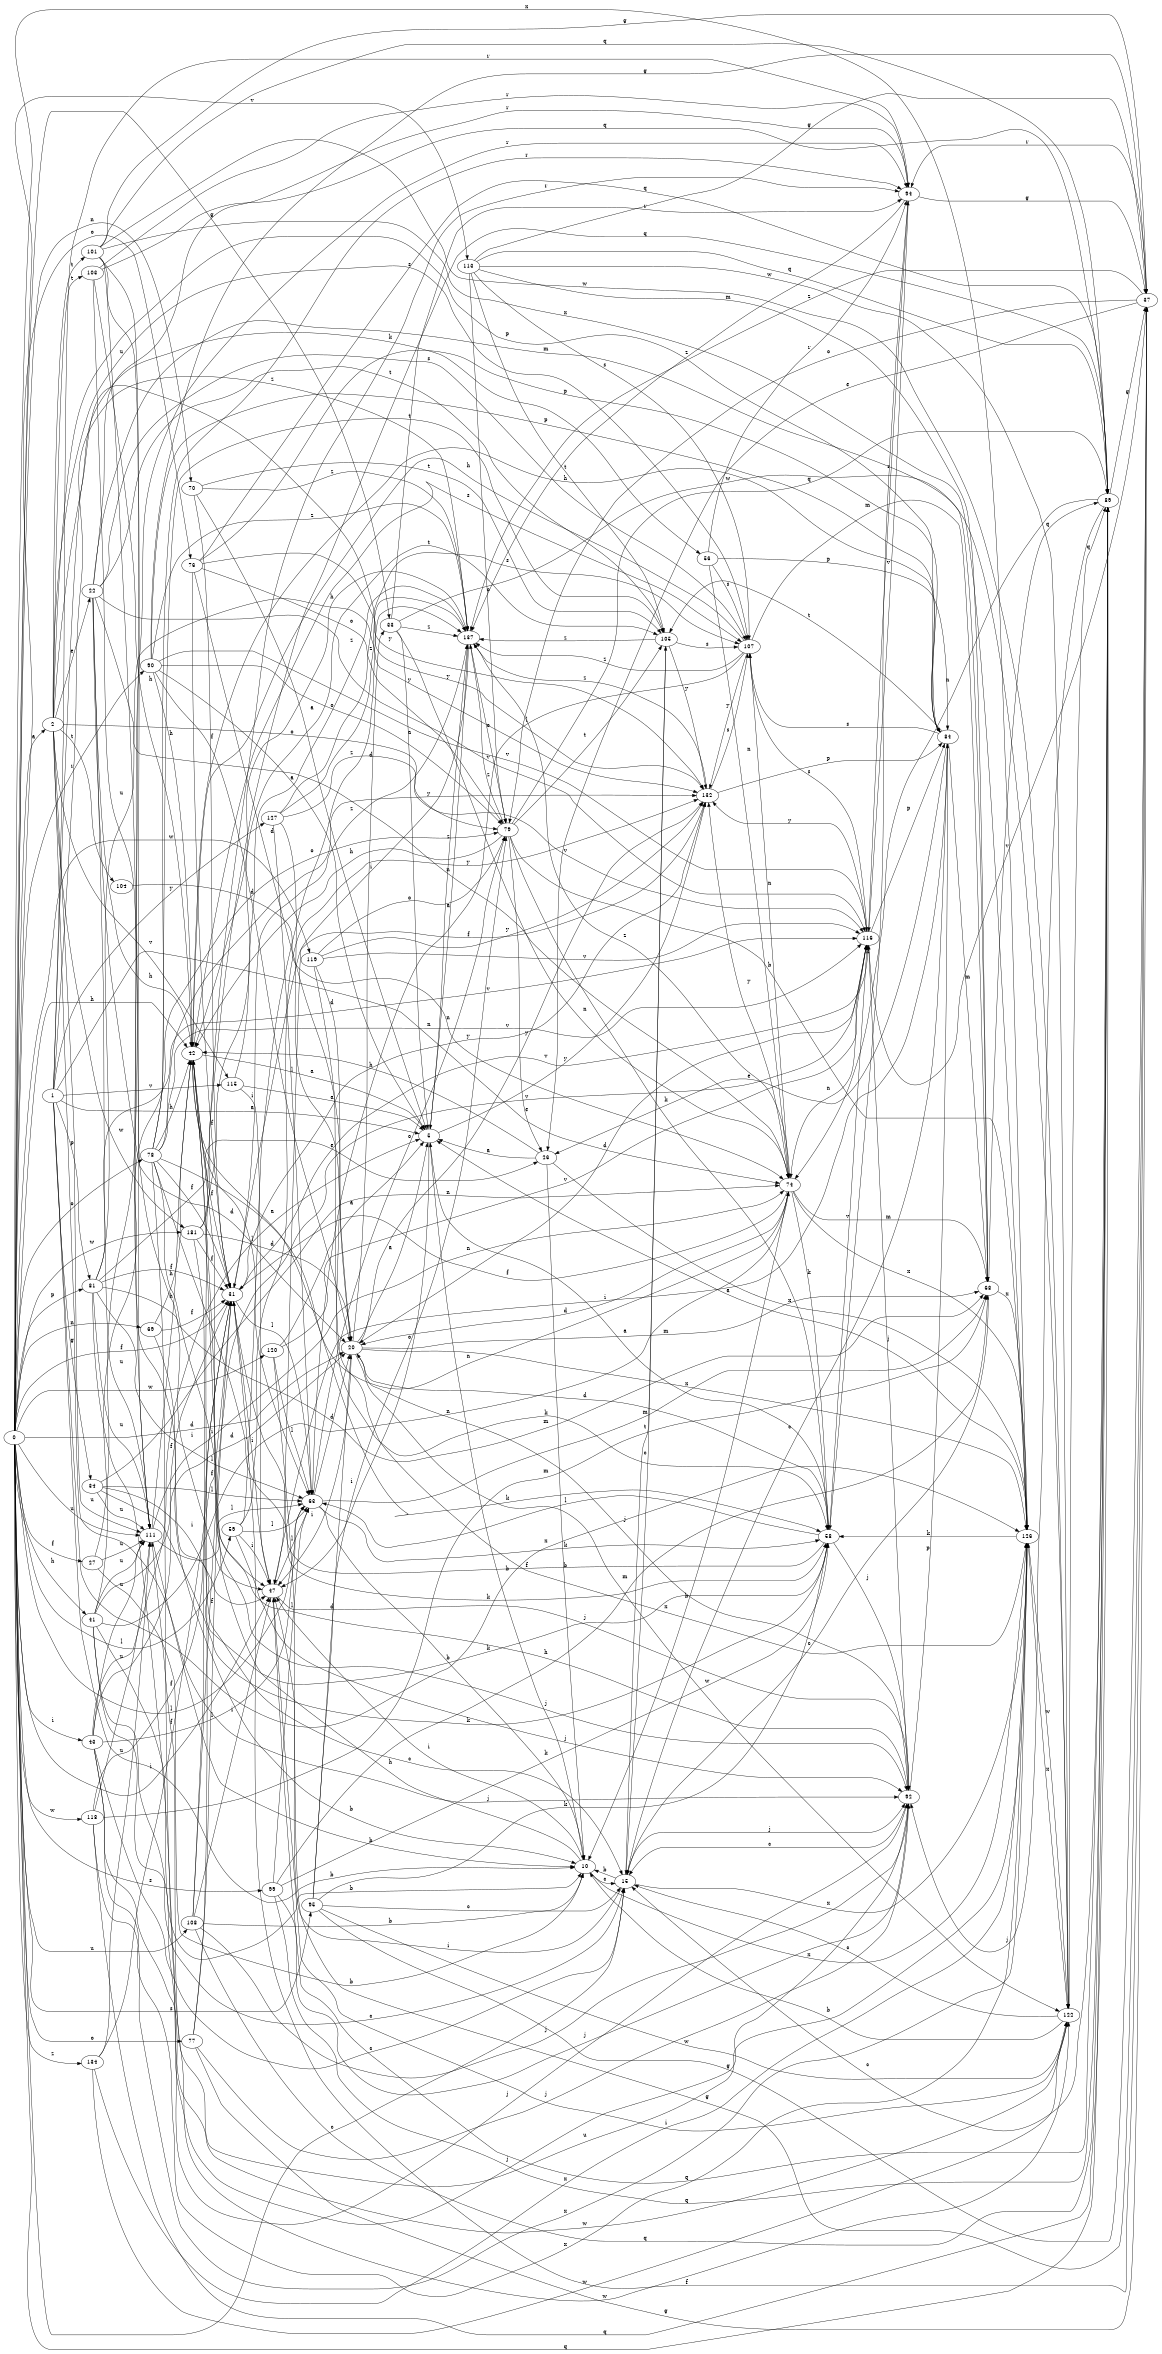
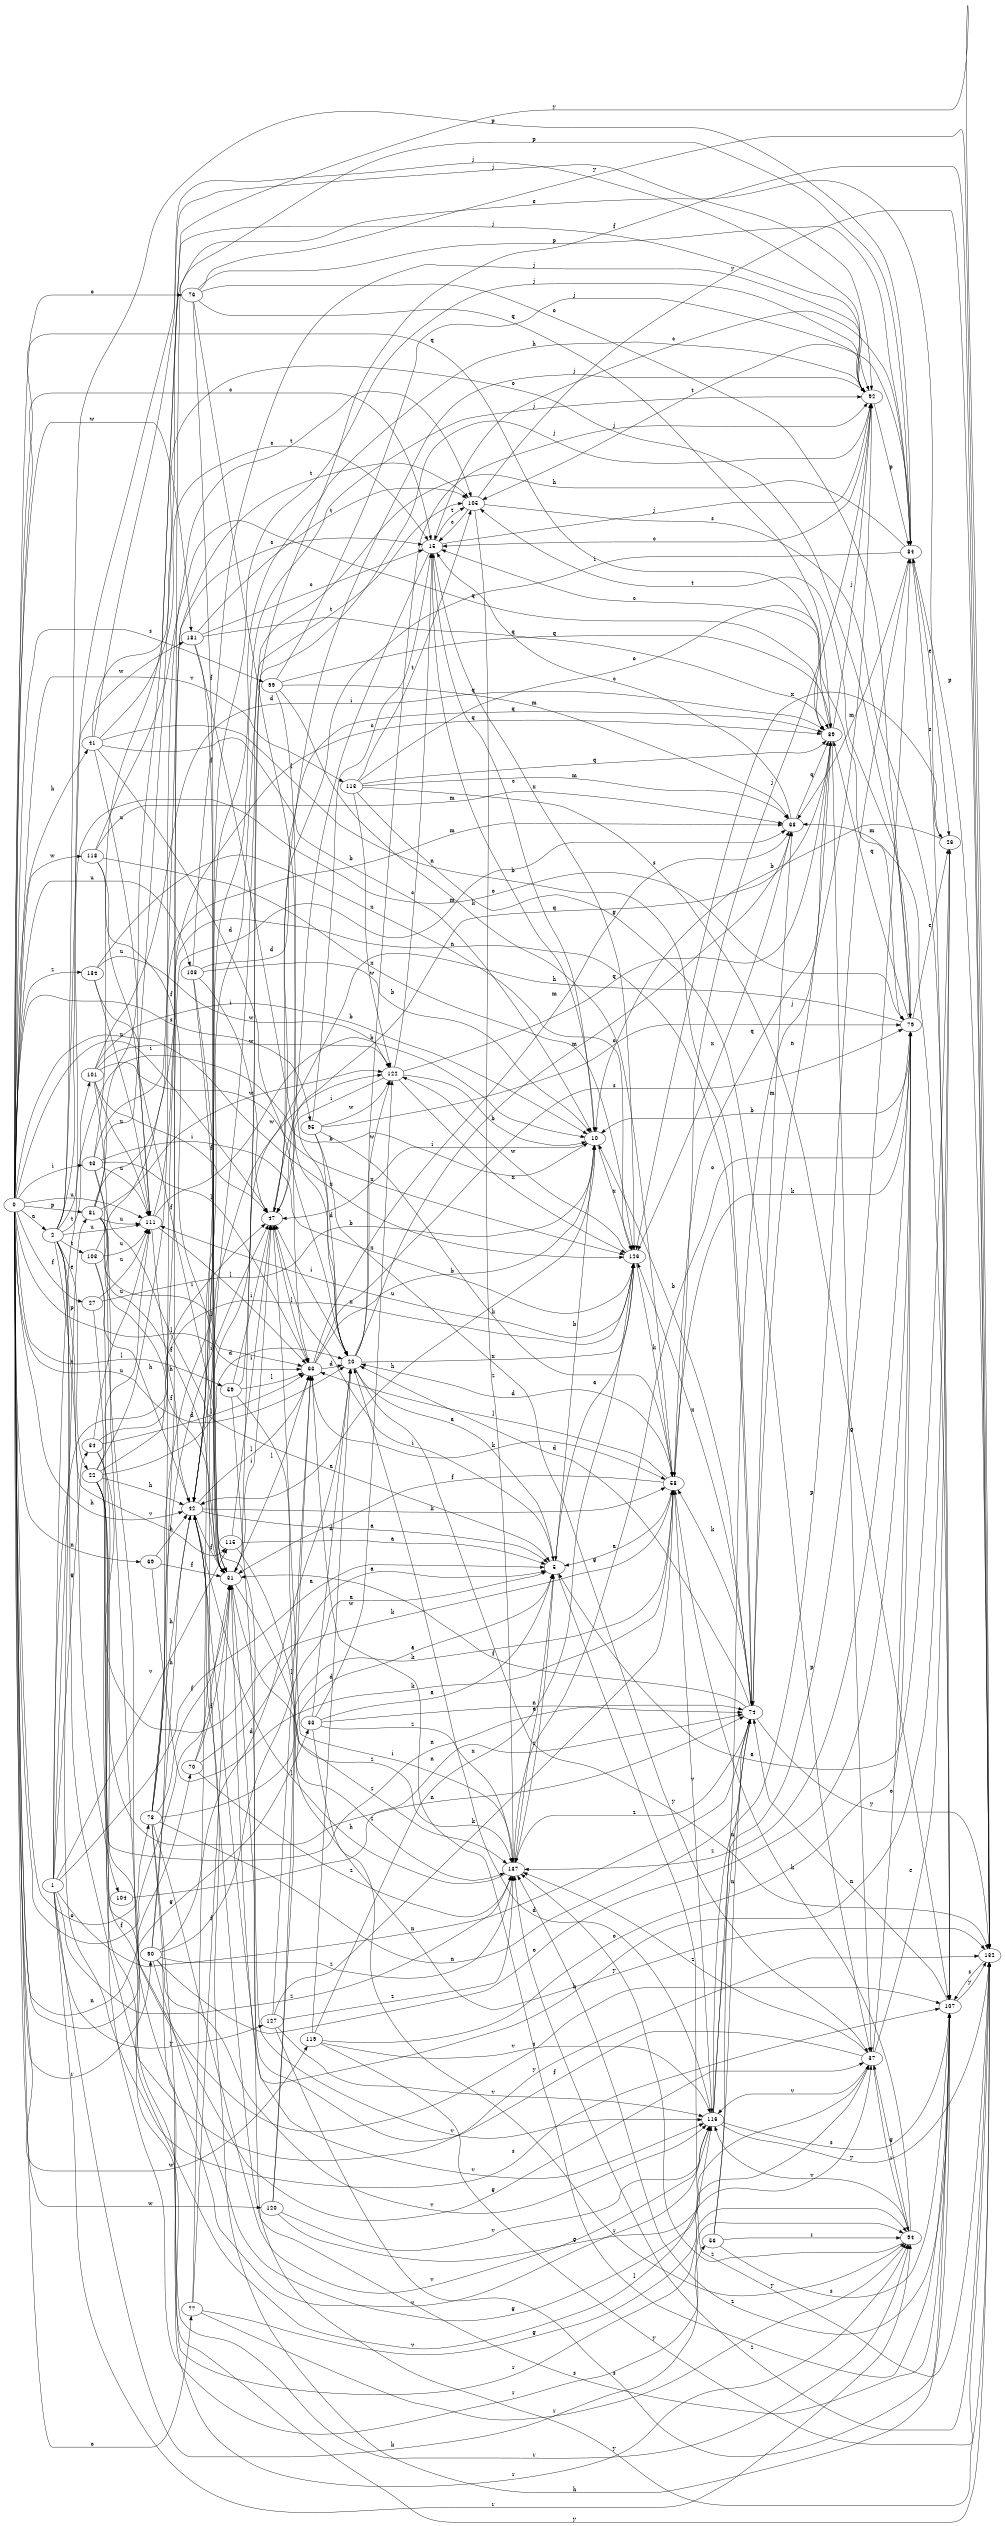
(880, 677) -> none
(367, 987) -> (331, 1545)
none -> (726, 1102)
(894, 1118) -> (786, 1114)
(410, 1137) -> (614, 1086)
